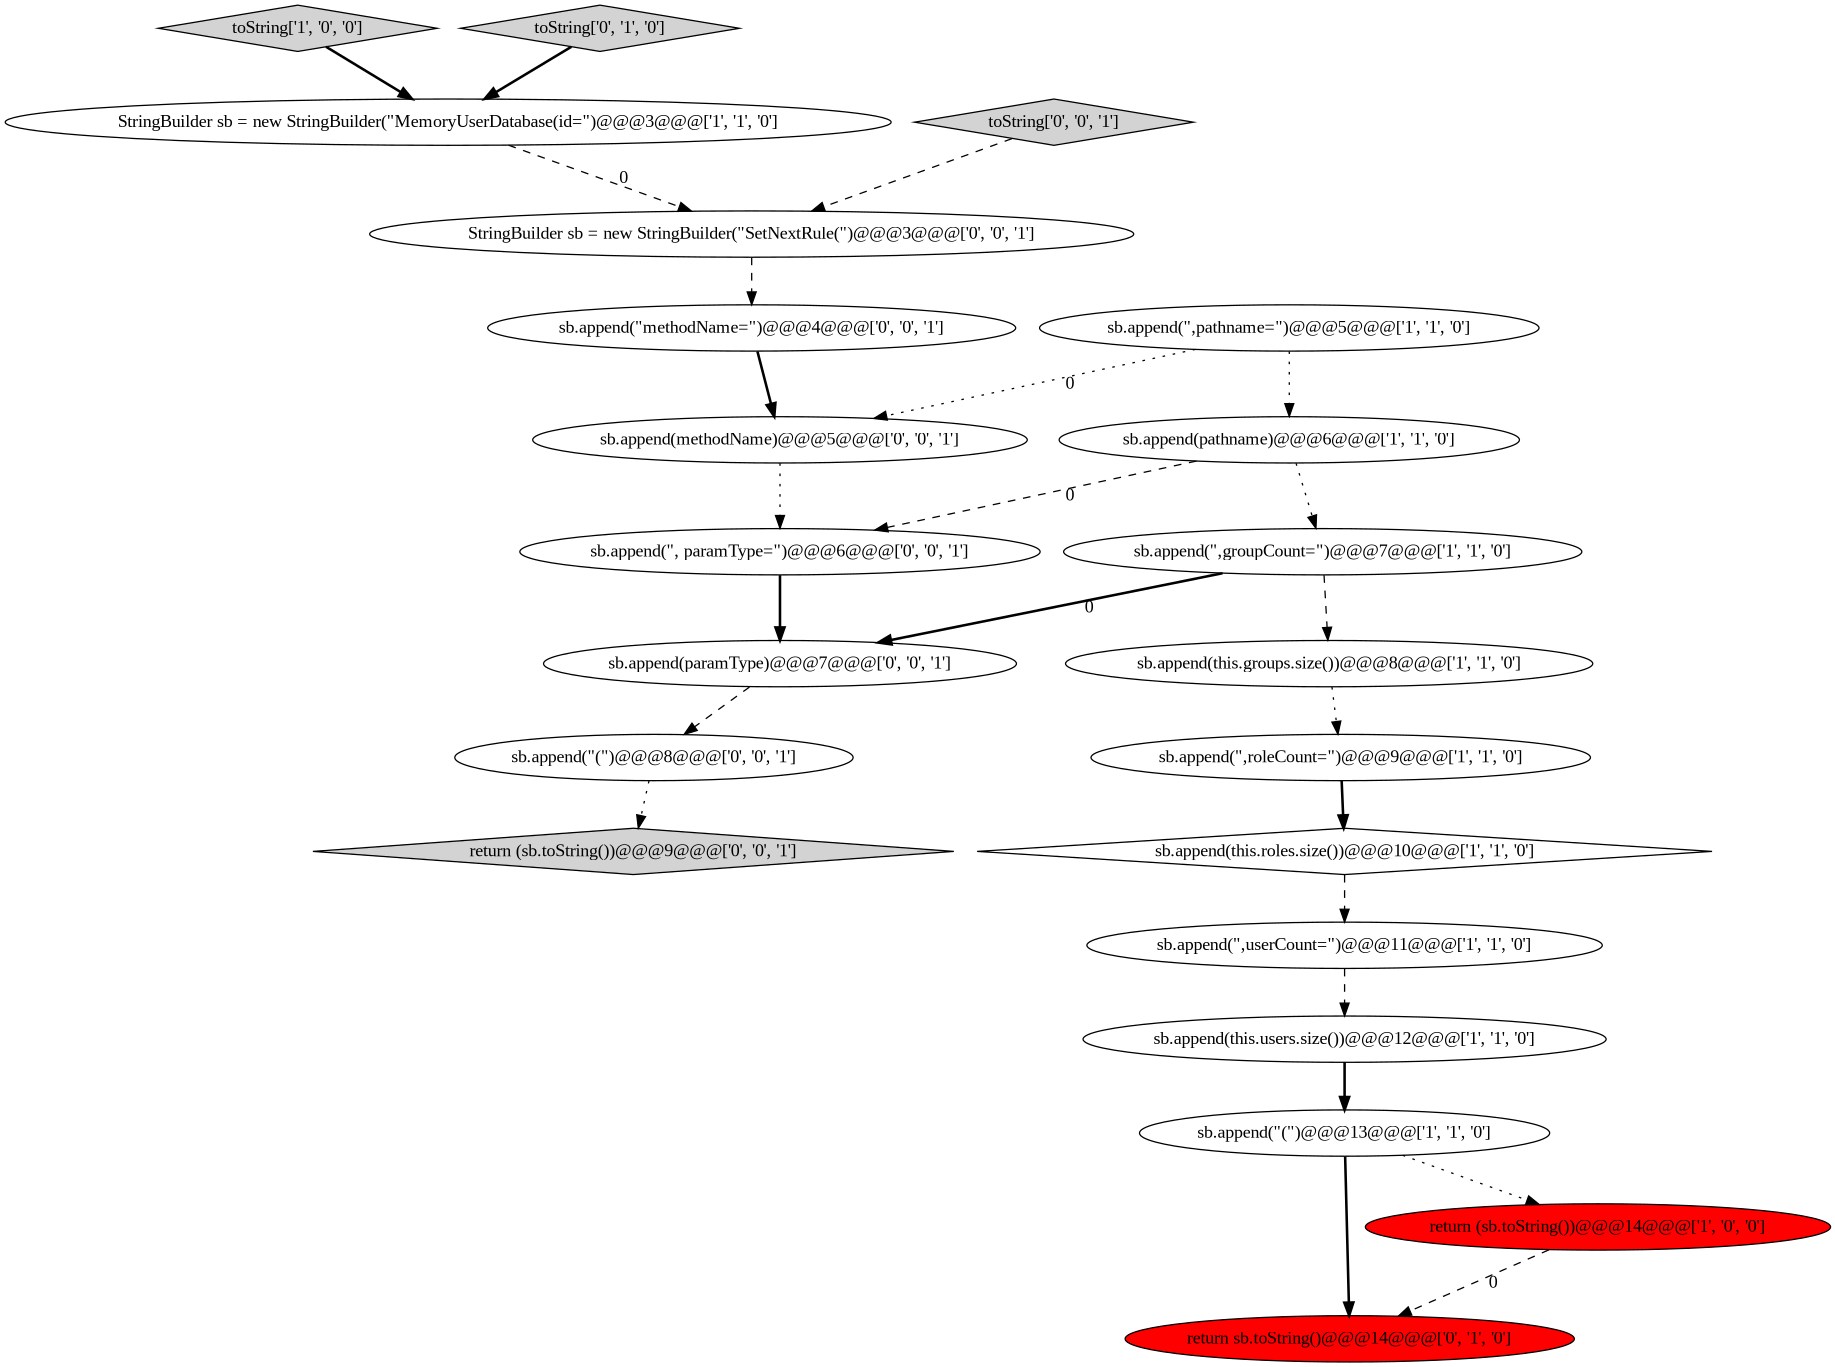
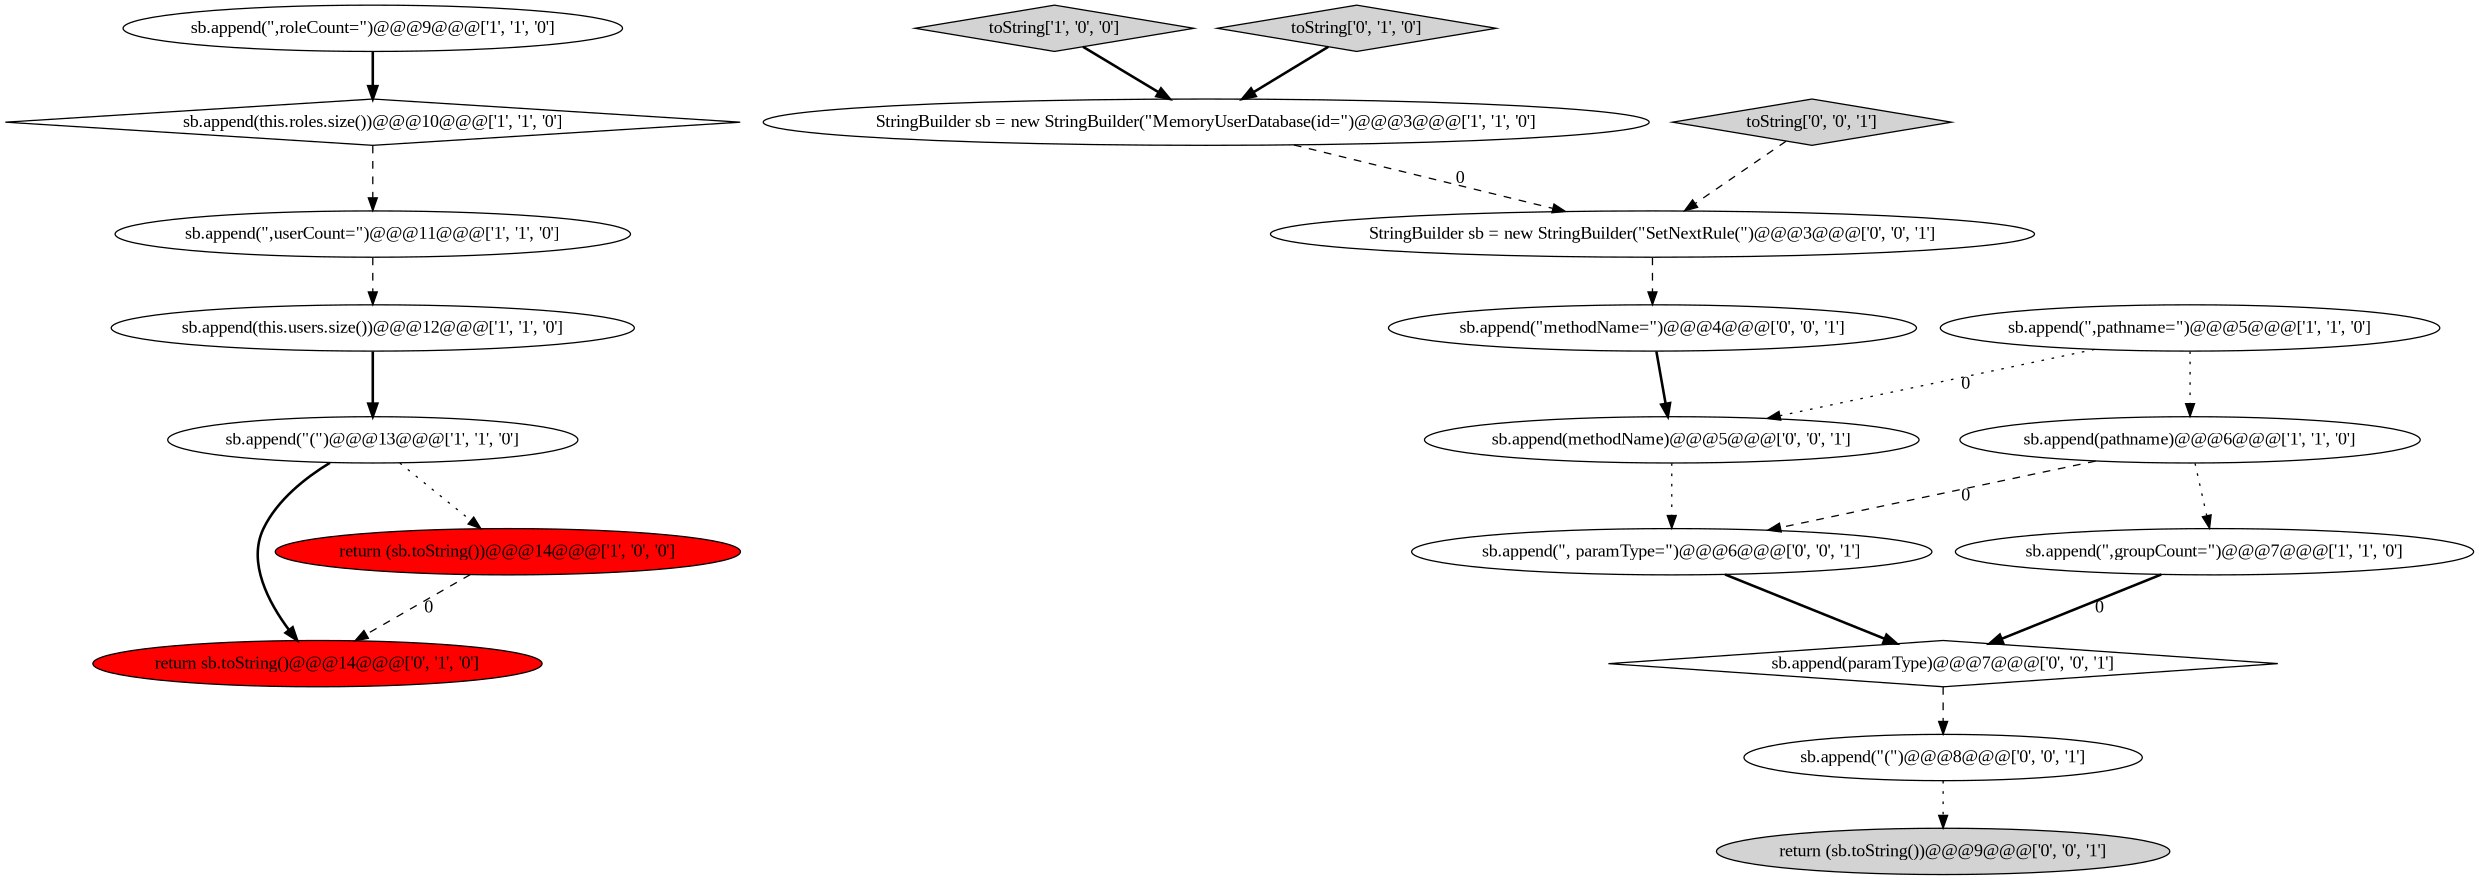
(780, 664) -> (1943, 664)
(1329, 664) -> none
(633, 851) -> (1943, 851)
